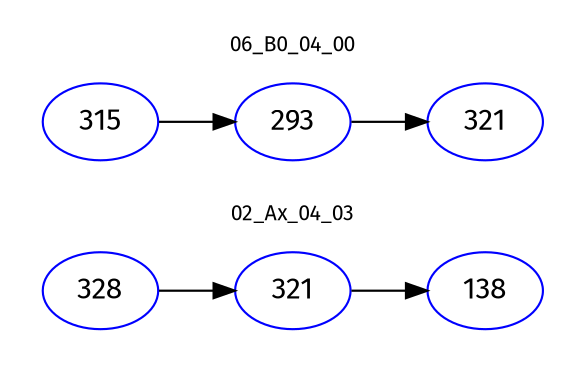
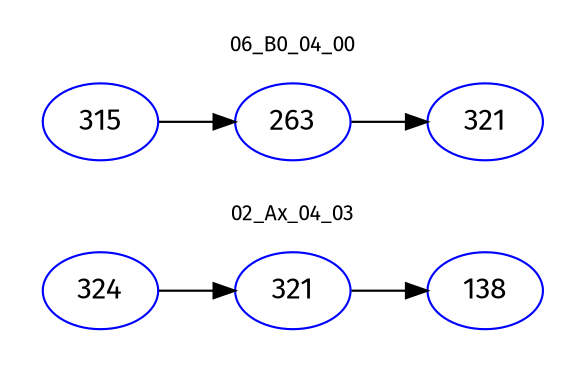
(293, 122) -> (293, 122)
(100, 291) -> (100, 291)
